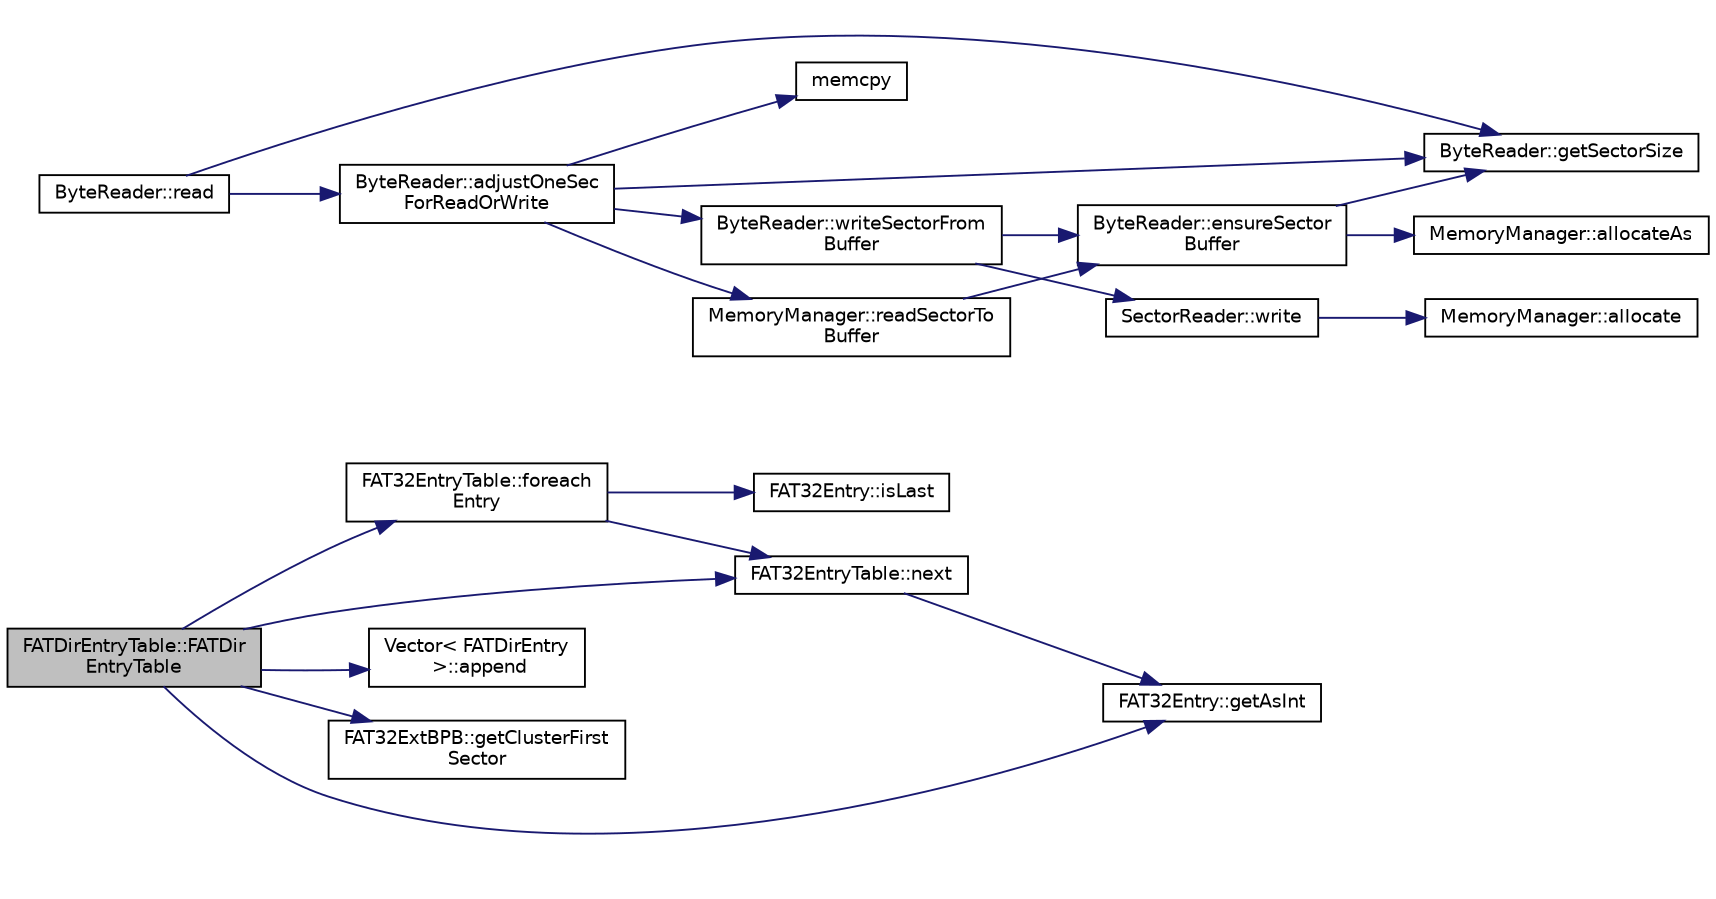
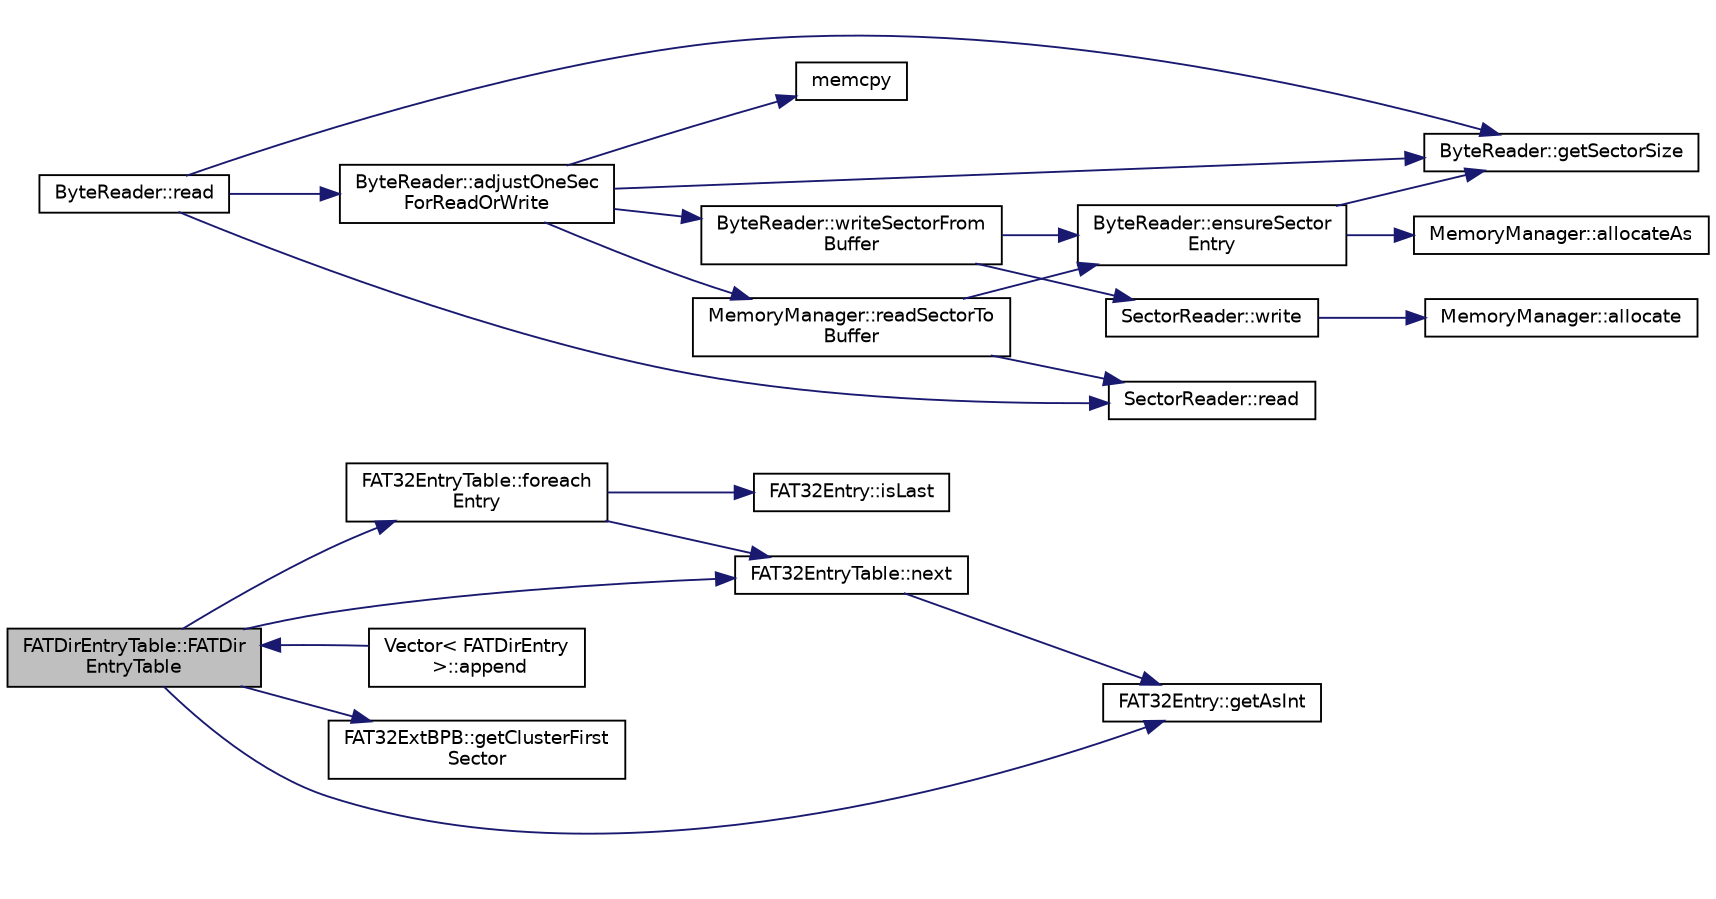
(1212, 235) -> (1212, 235)
none -> (1212, 400)
(305, 670) -> (325, 645)
